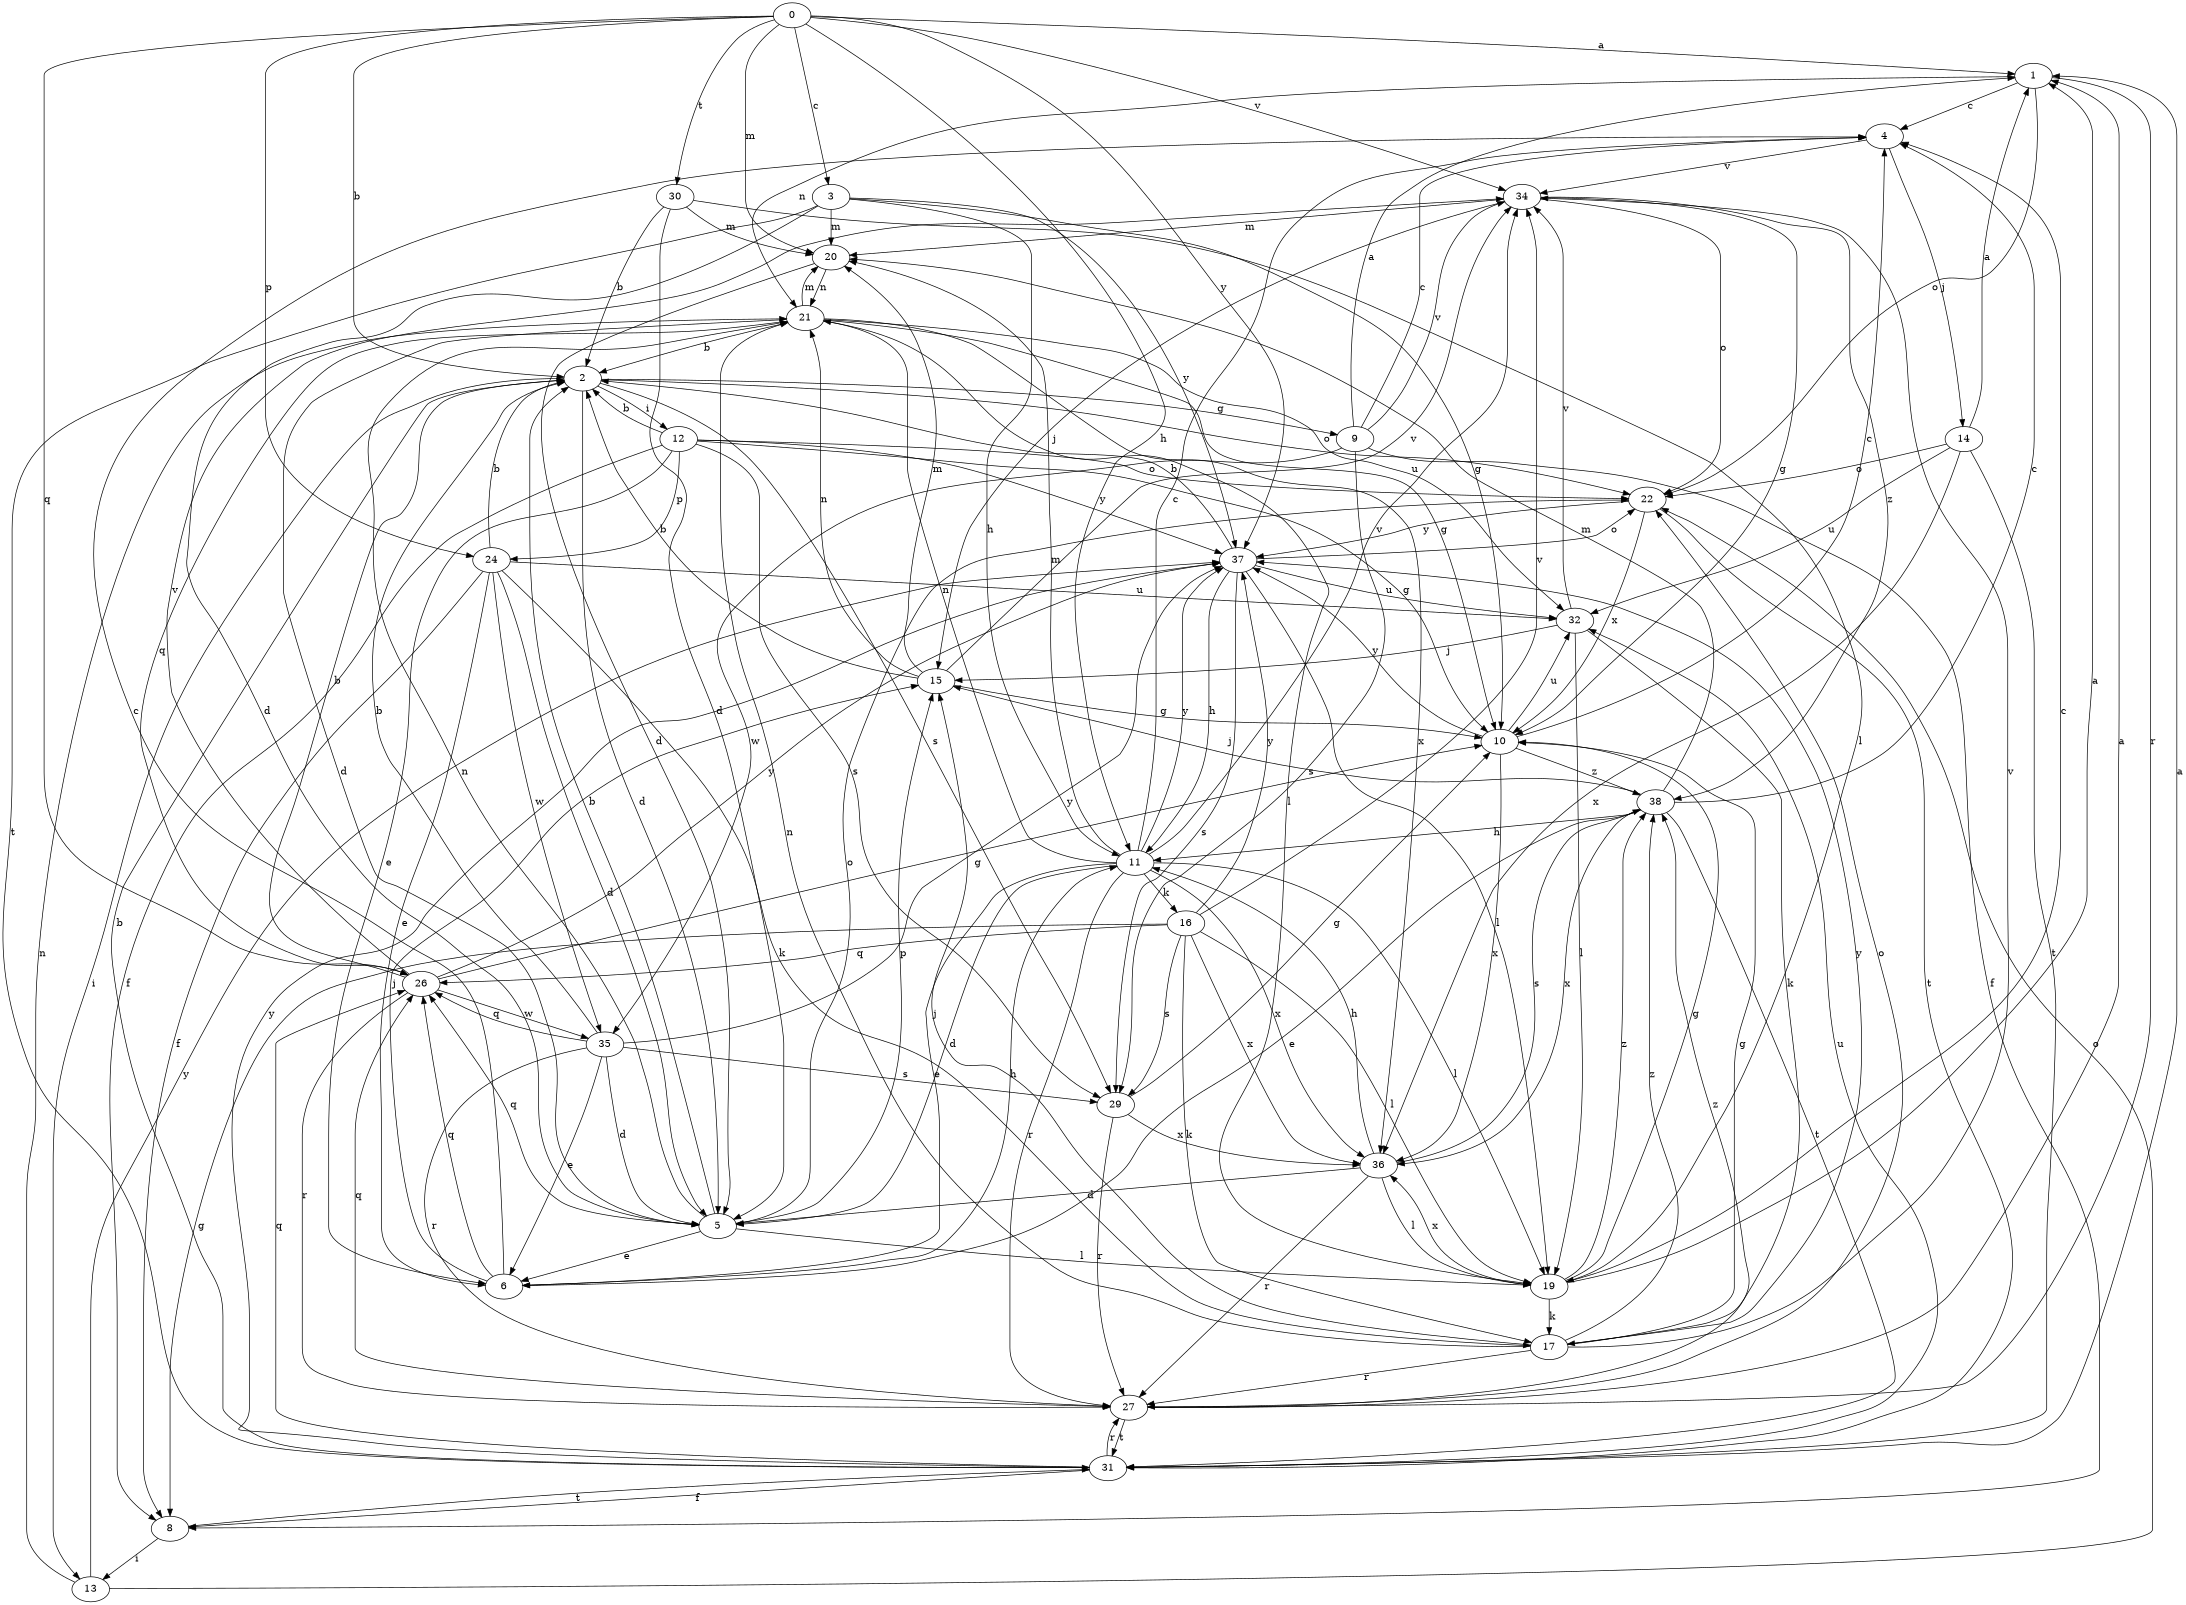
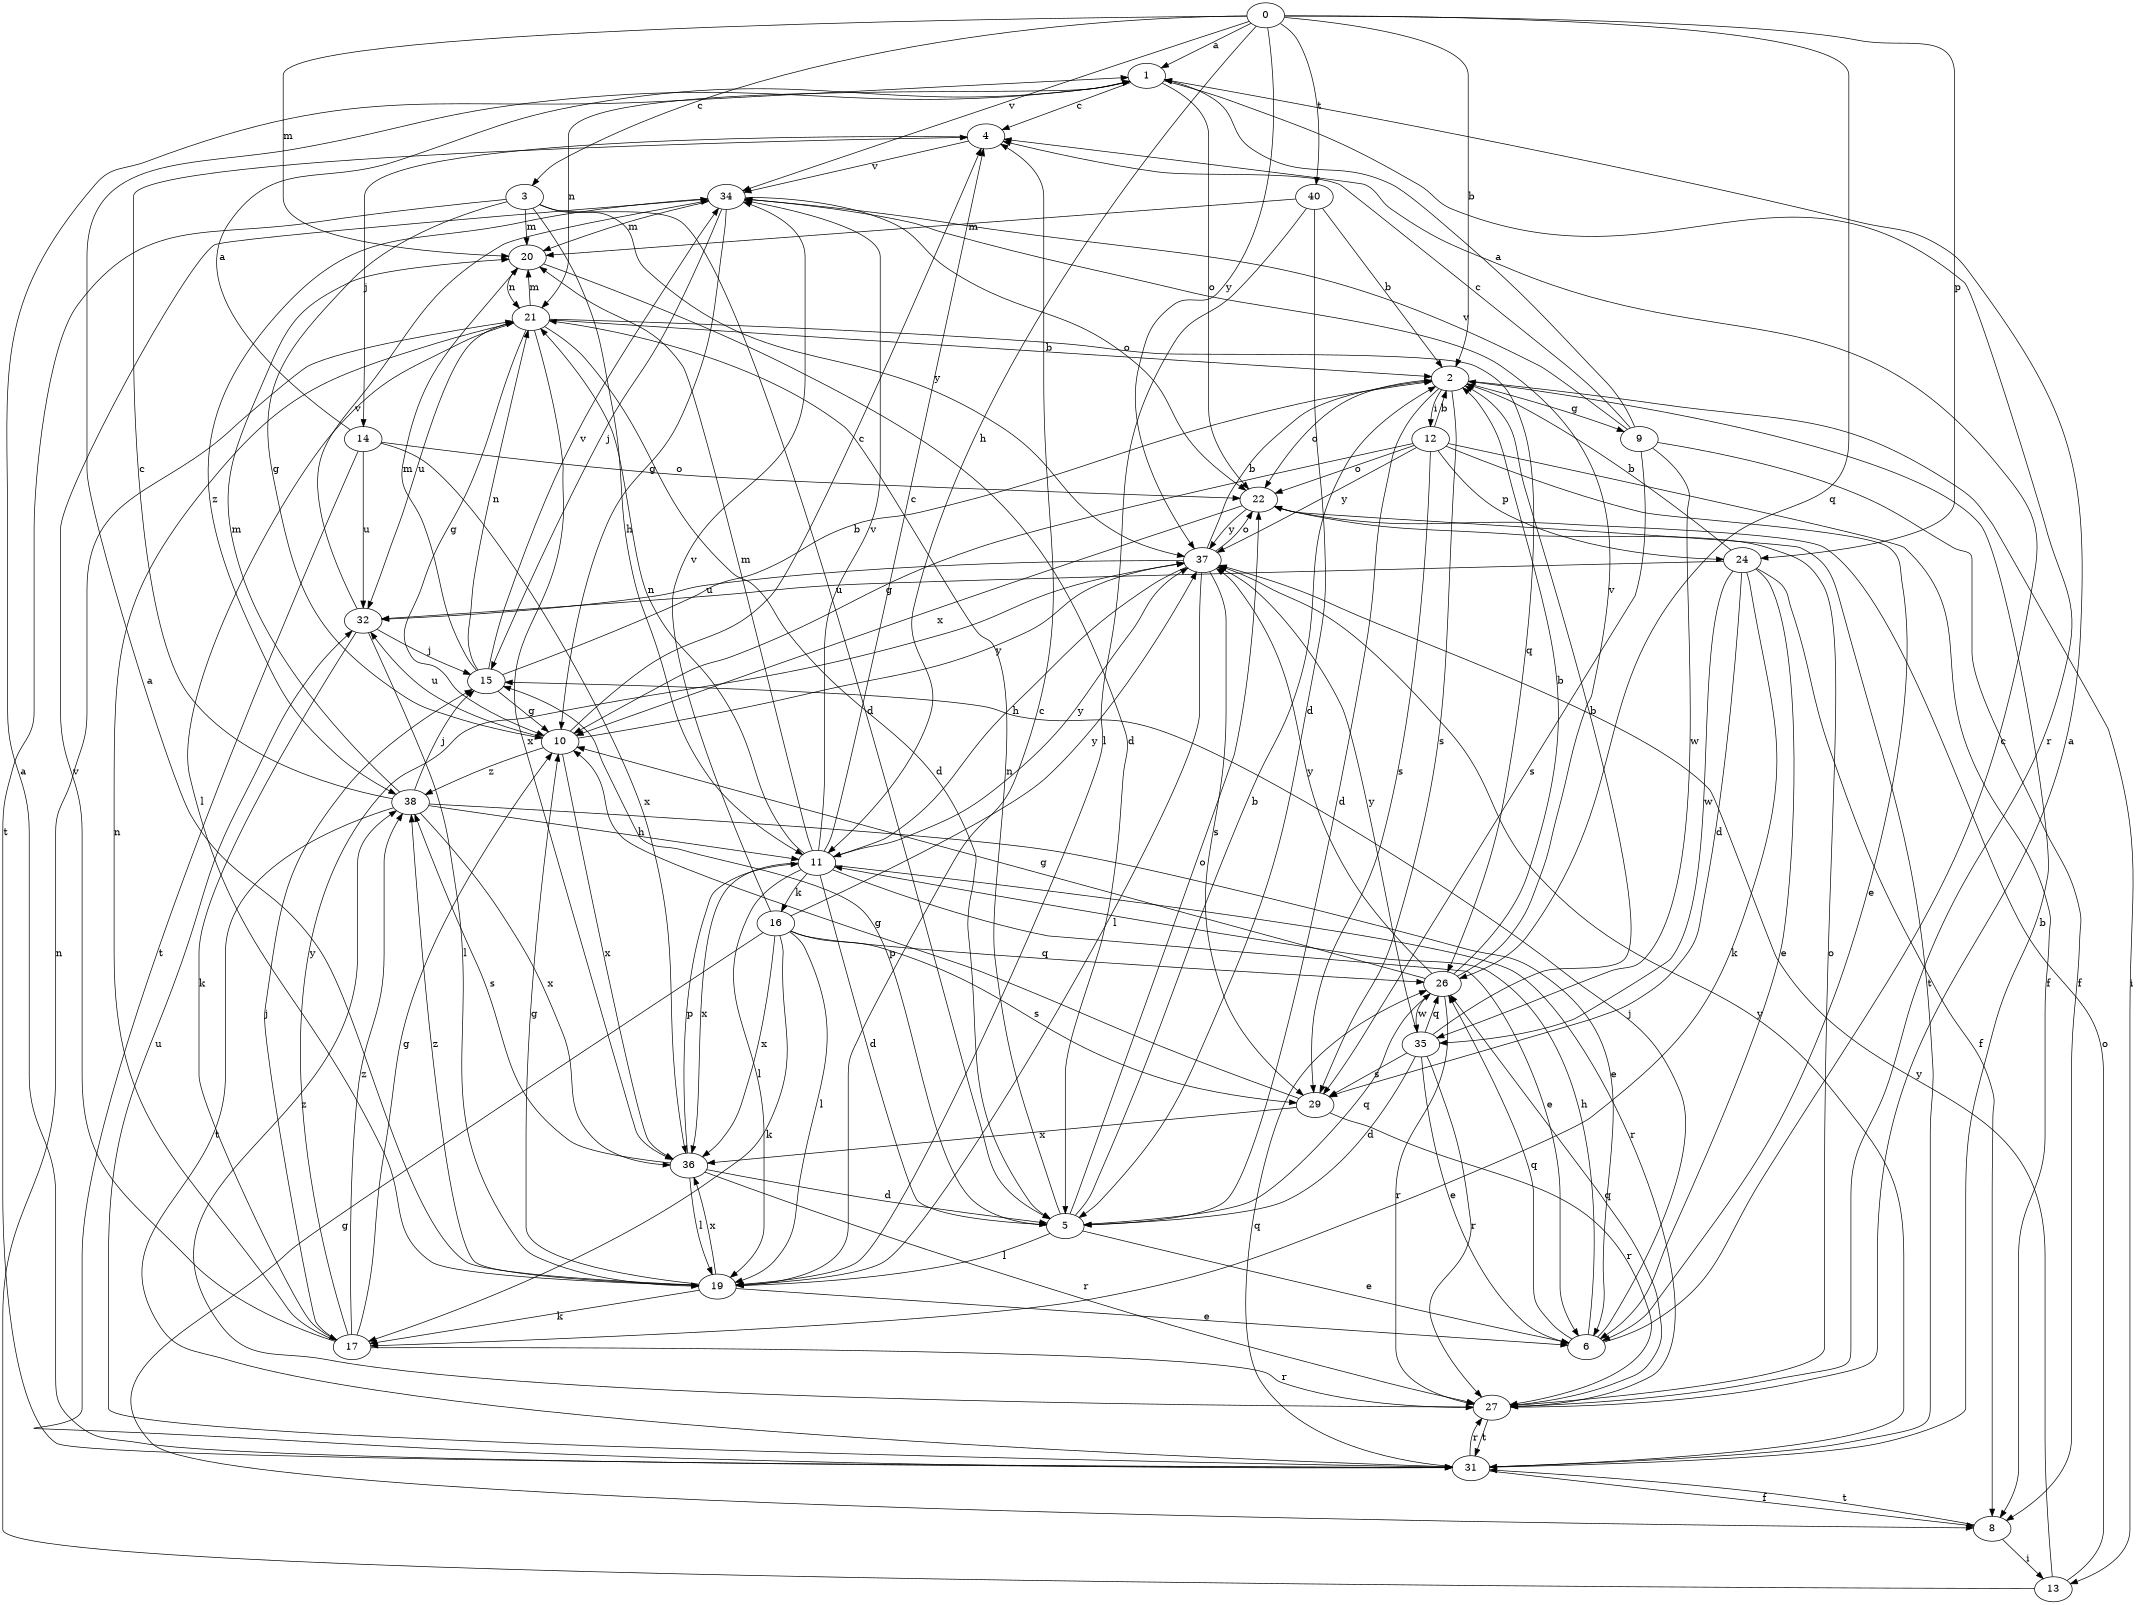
(675, 197) -> (1314, 197)
(604, 891) -> (1688, 953)
(1354, 1014) -> (690, 1014)
none -> (1169, 1318)
